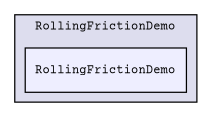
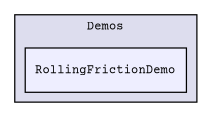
(106, 26) -> (106, 26)
